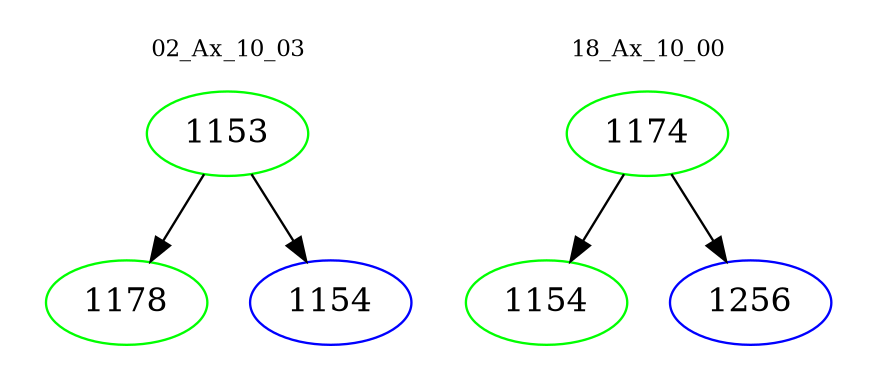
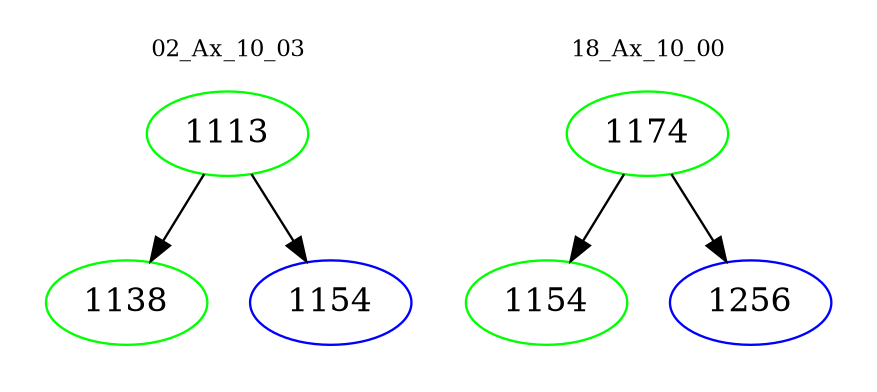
(228, 134) -> (228, 134)
(127, 303) -> (127, 303)
